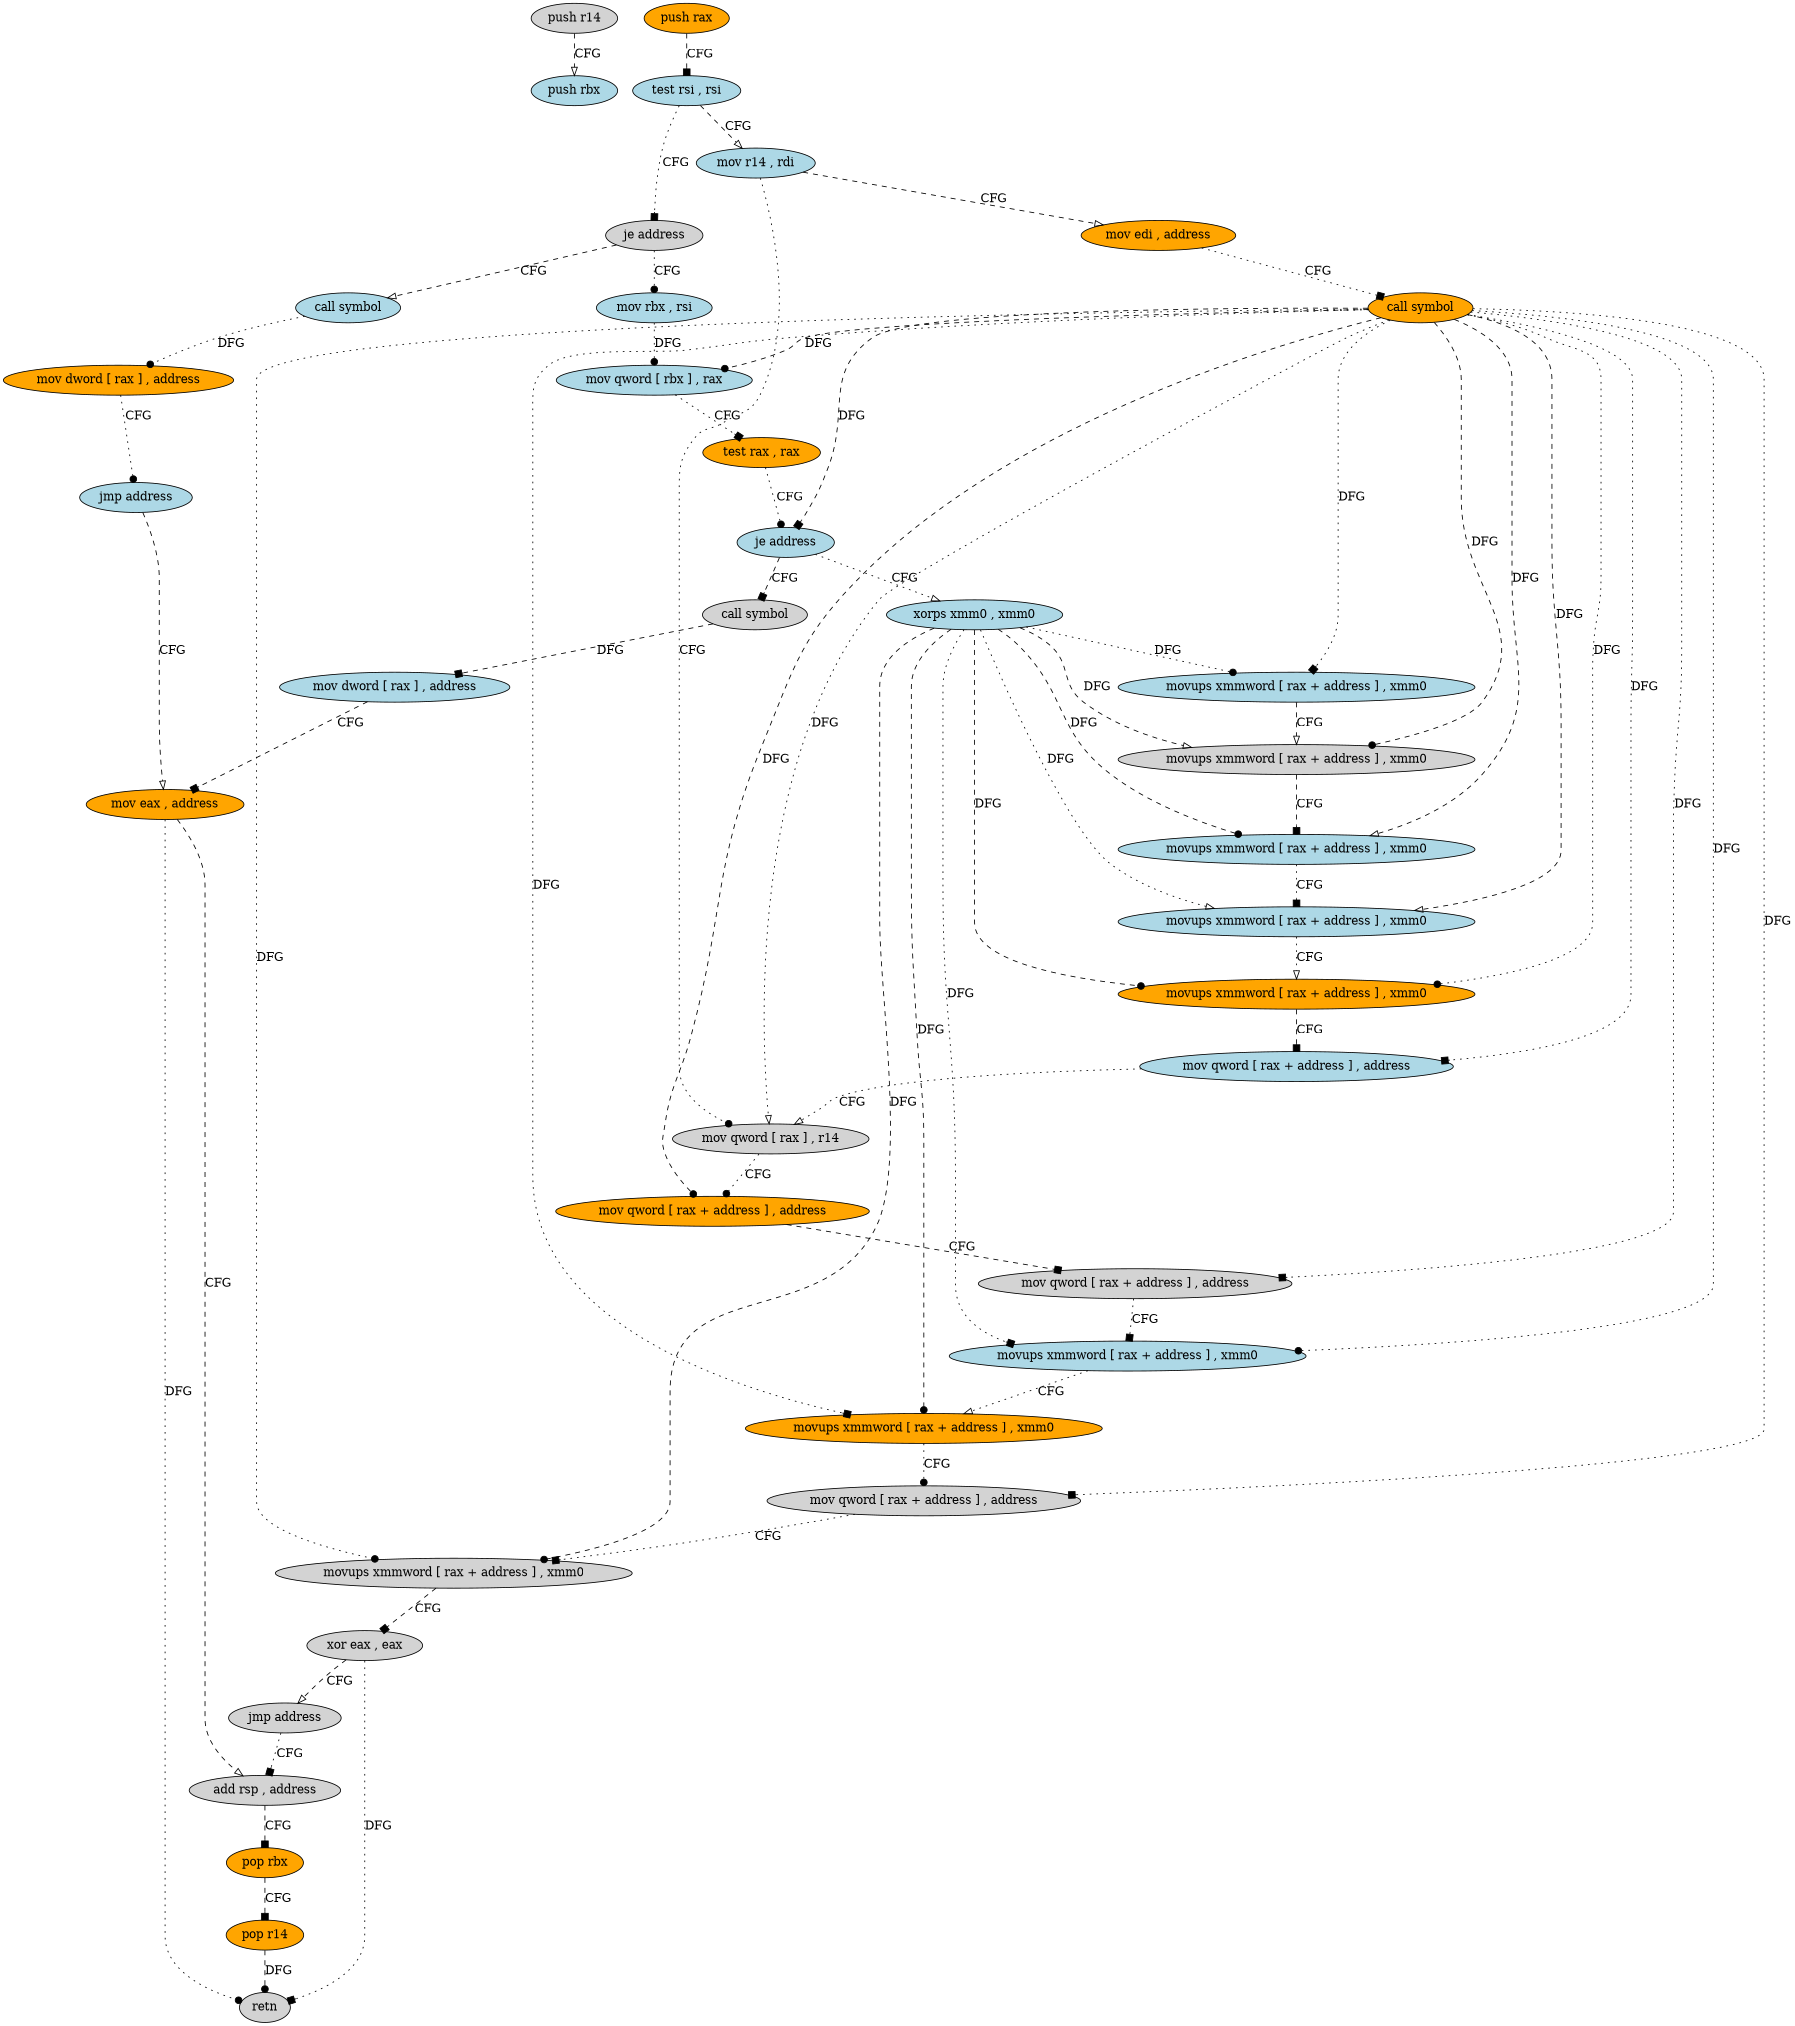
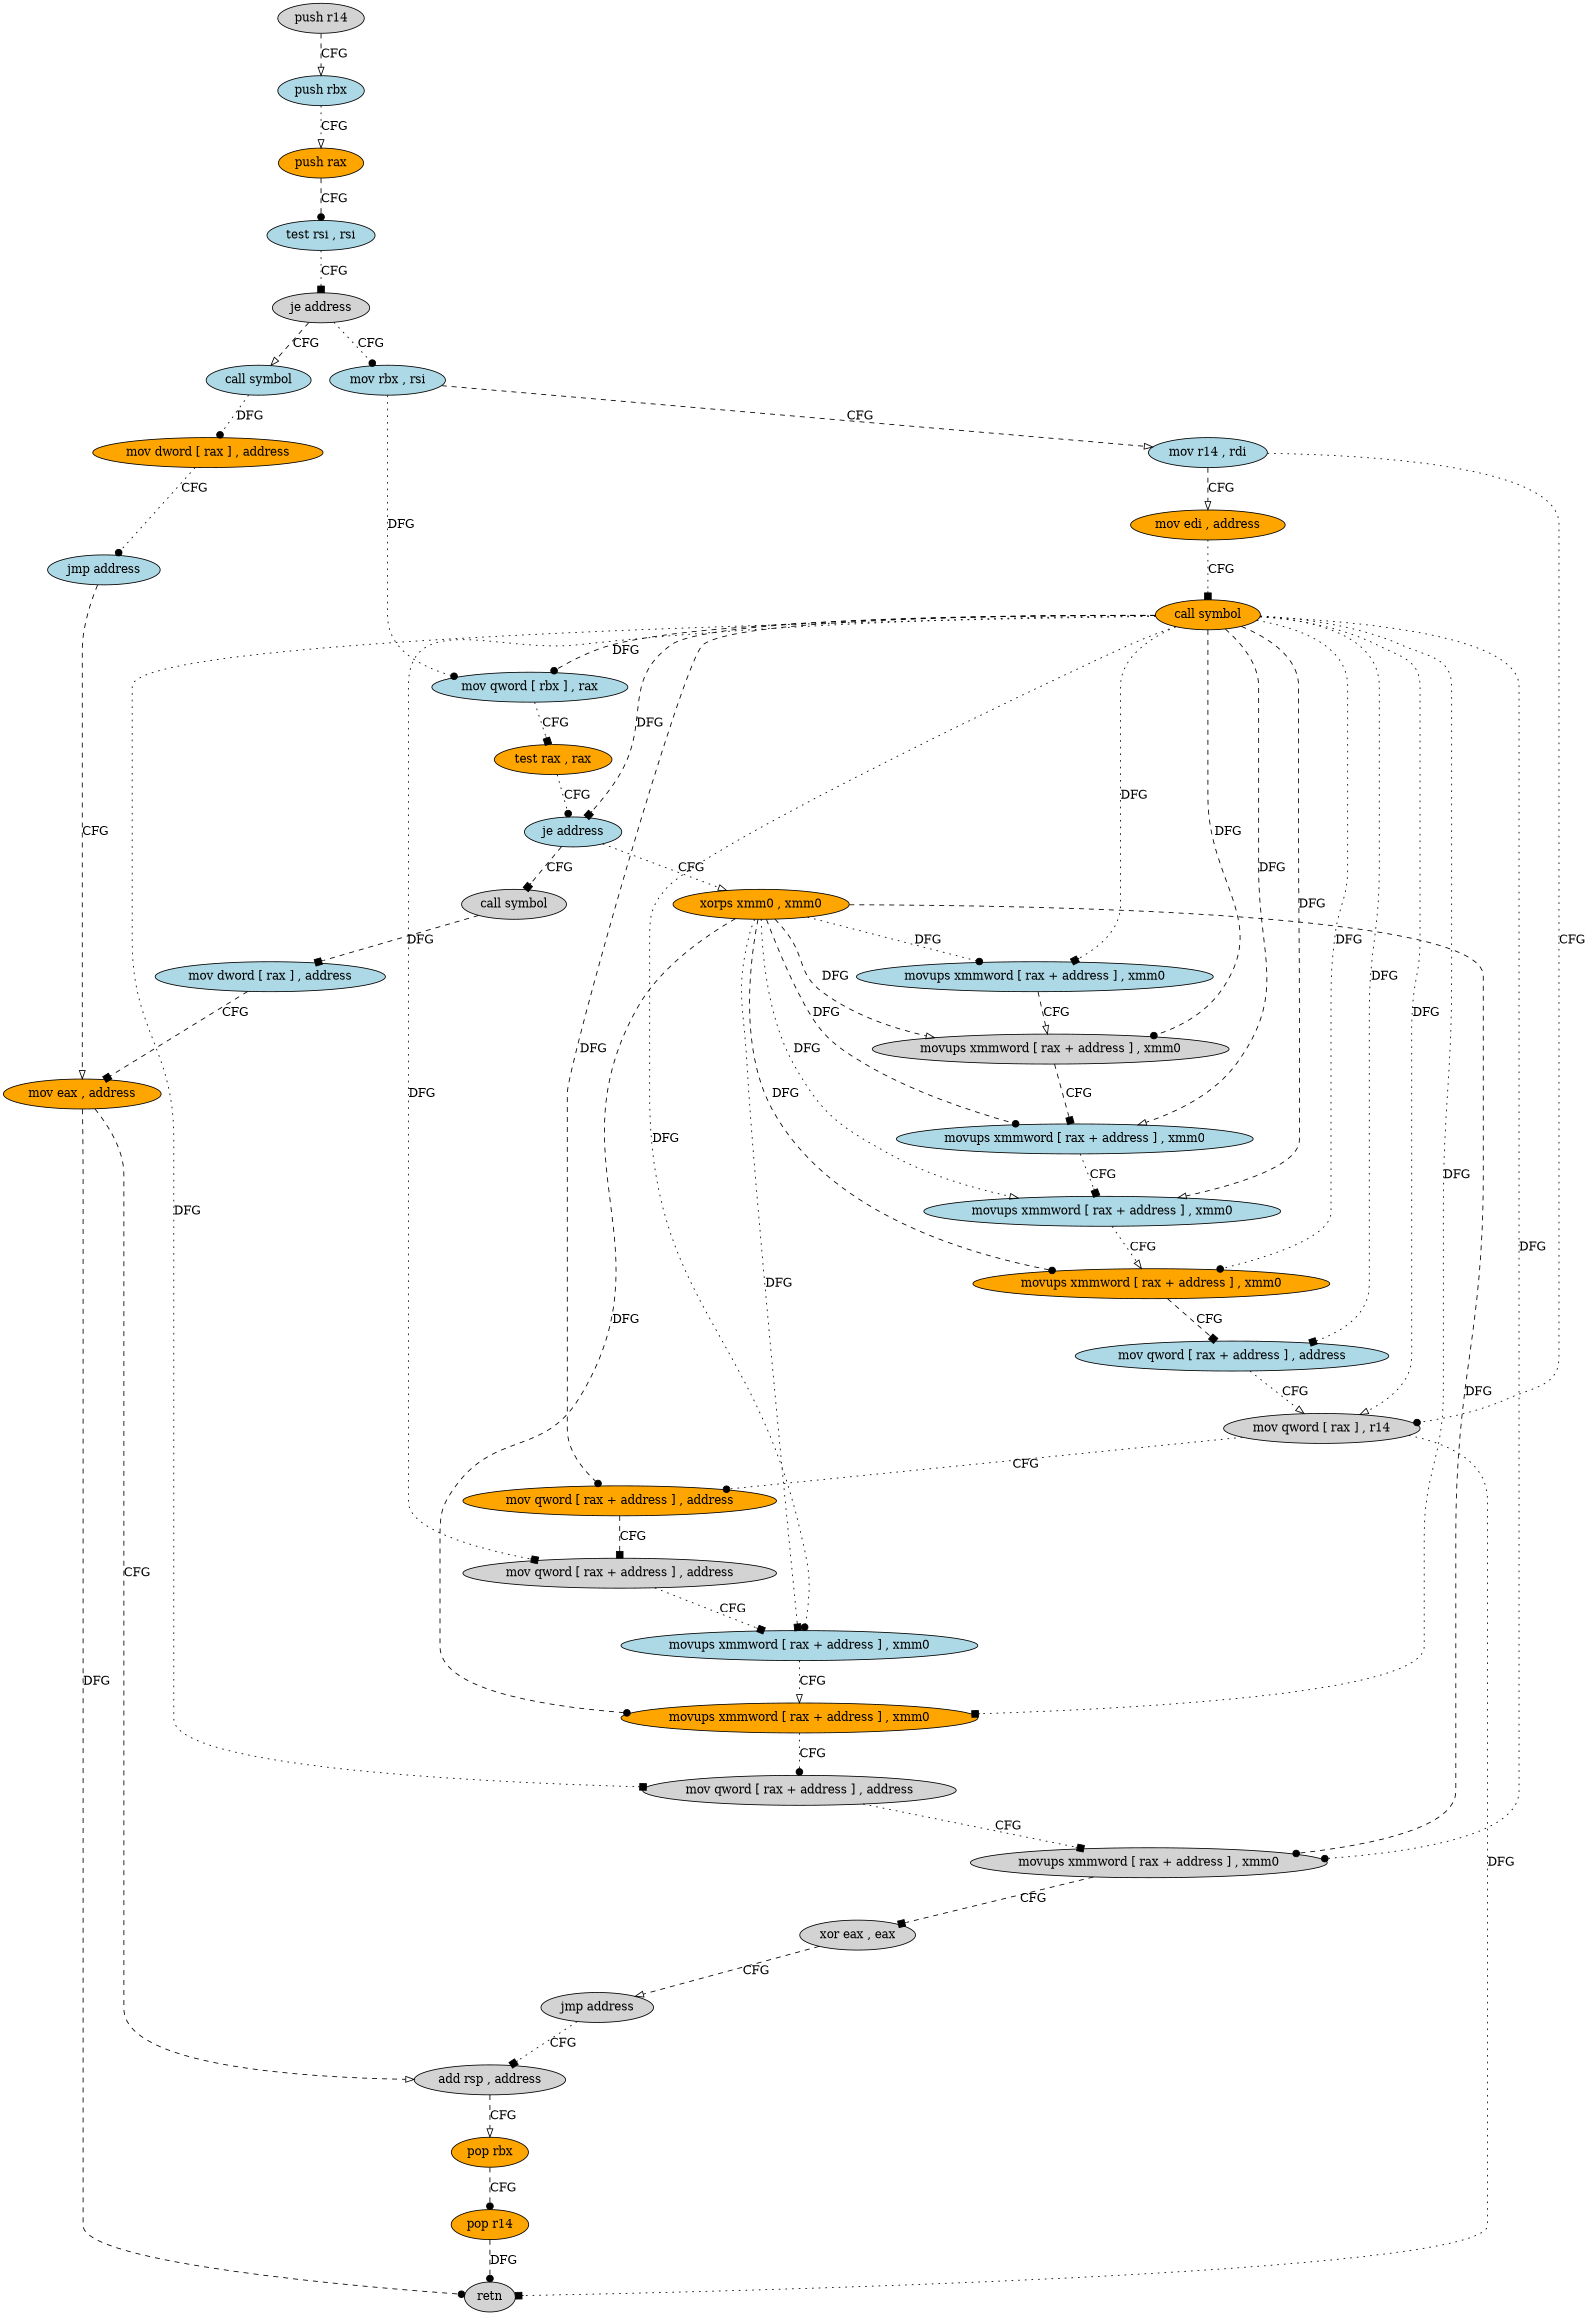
(687, 50) -> (321, 196)
none -> (321, 123)
(718, 124) -> (793, 416)
(975, 615) -> (761, 904)
(165, 1428) -> (83, 1860)
(265, 1822) -> (490, 2112)
(365, 1848) -> (1425, 2247)
(265, 1895) -> (490, 2185)
